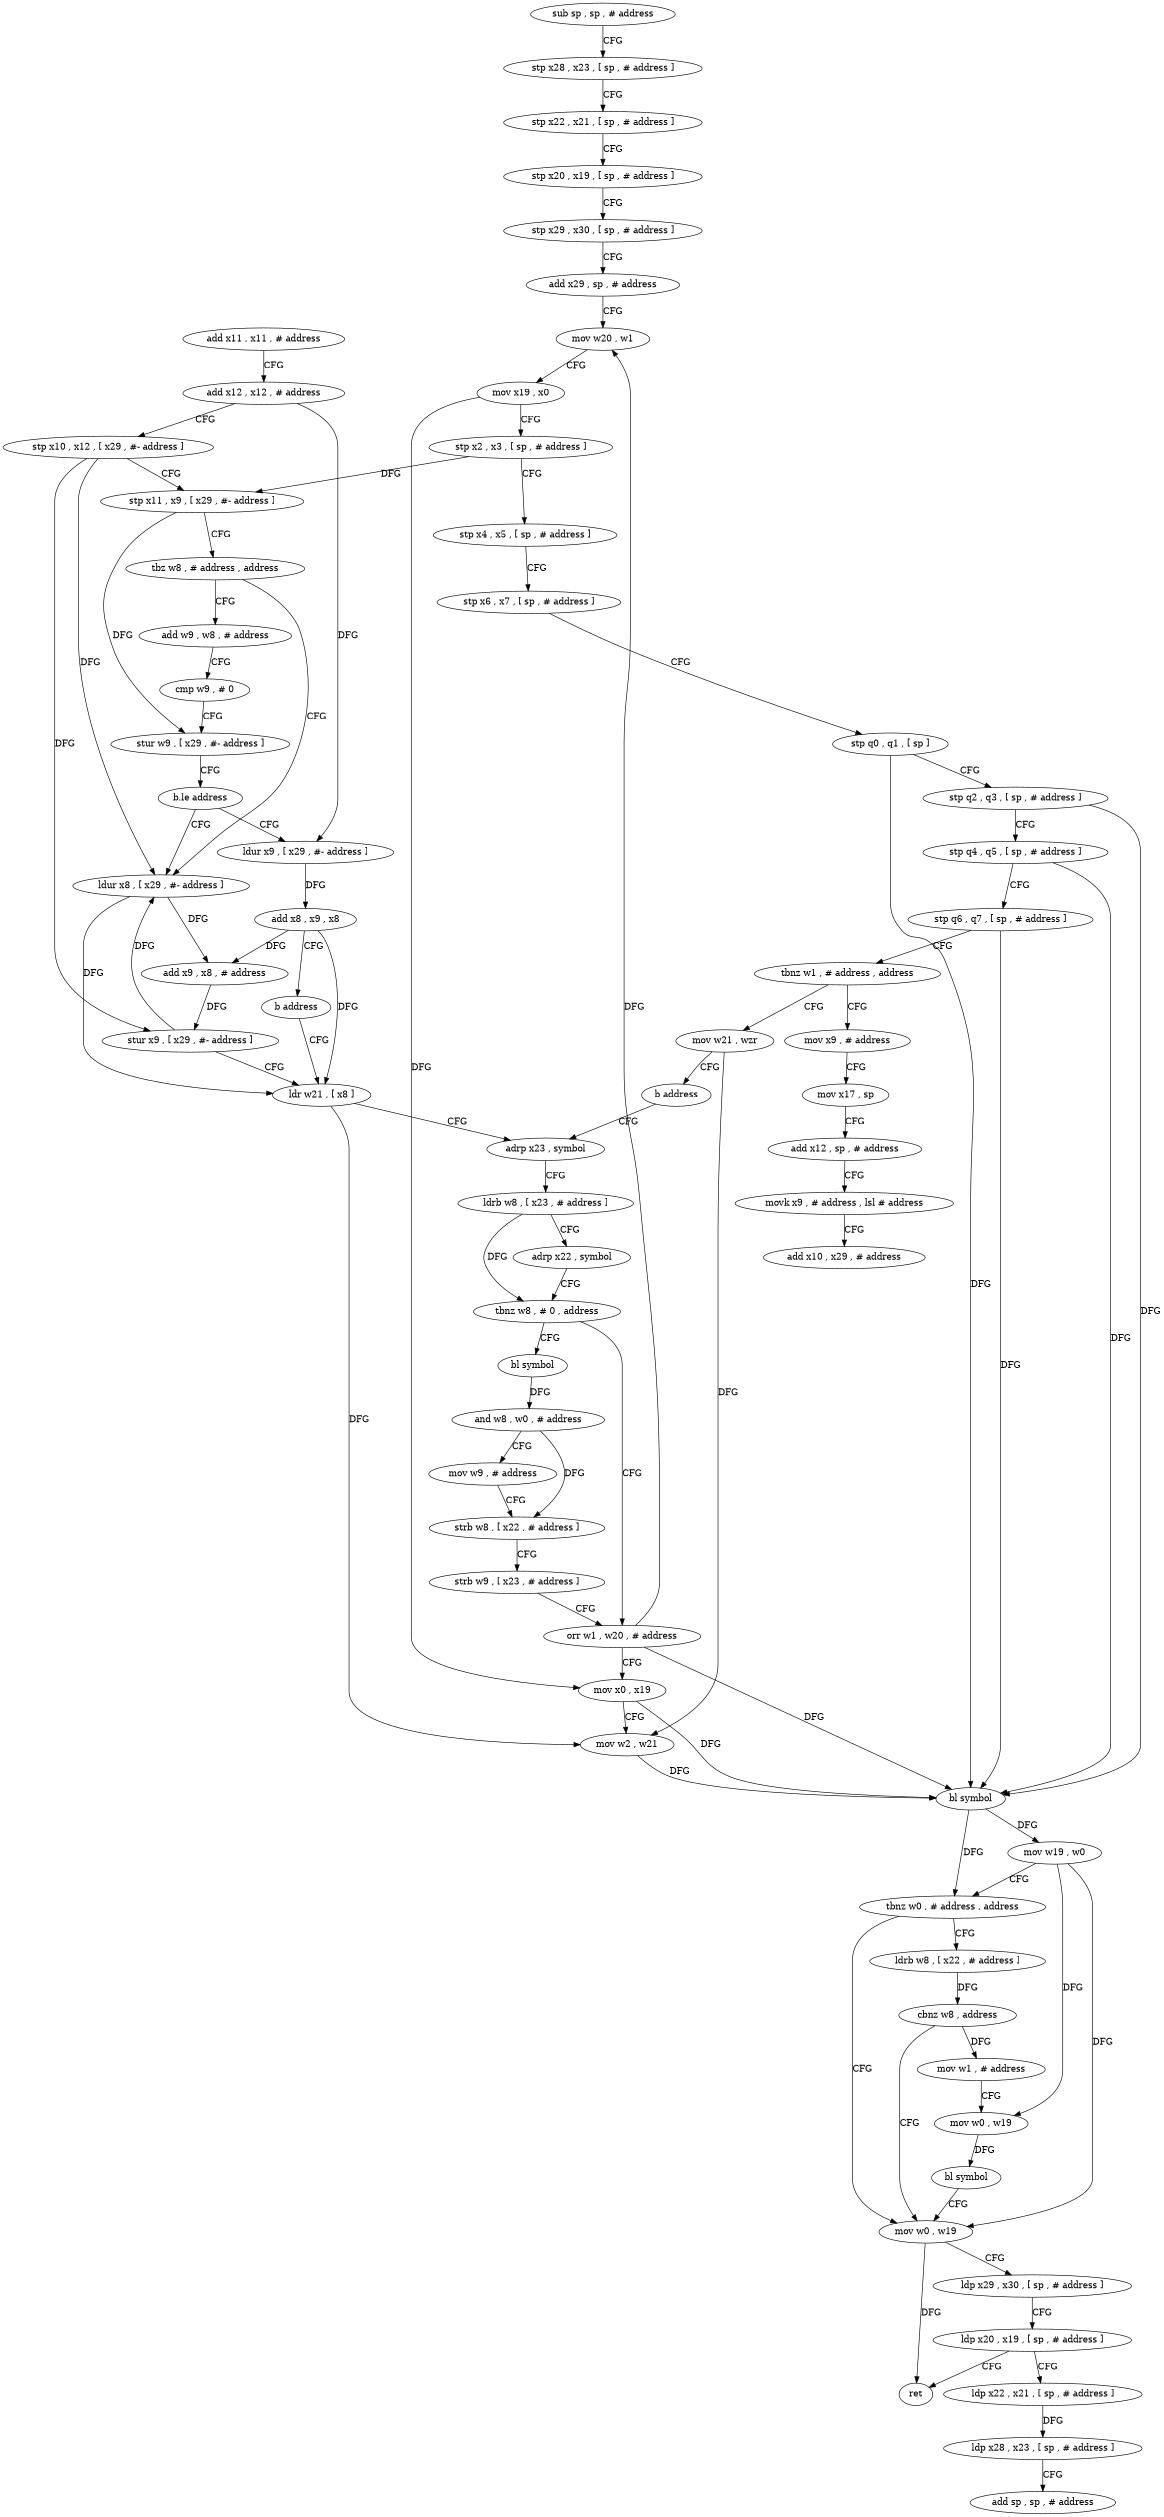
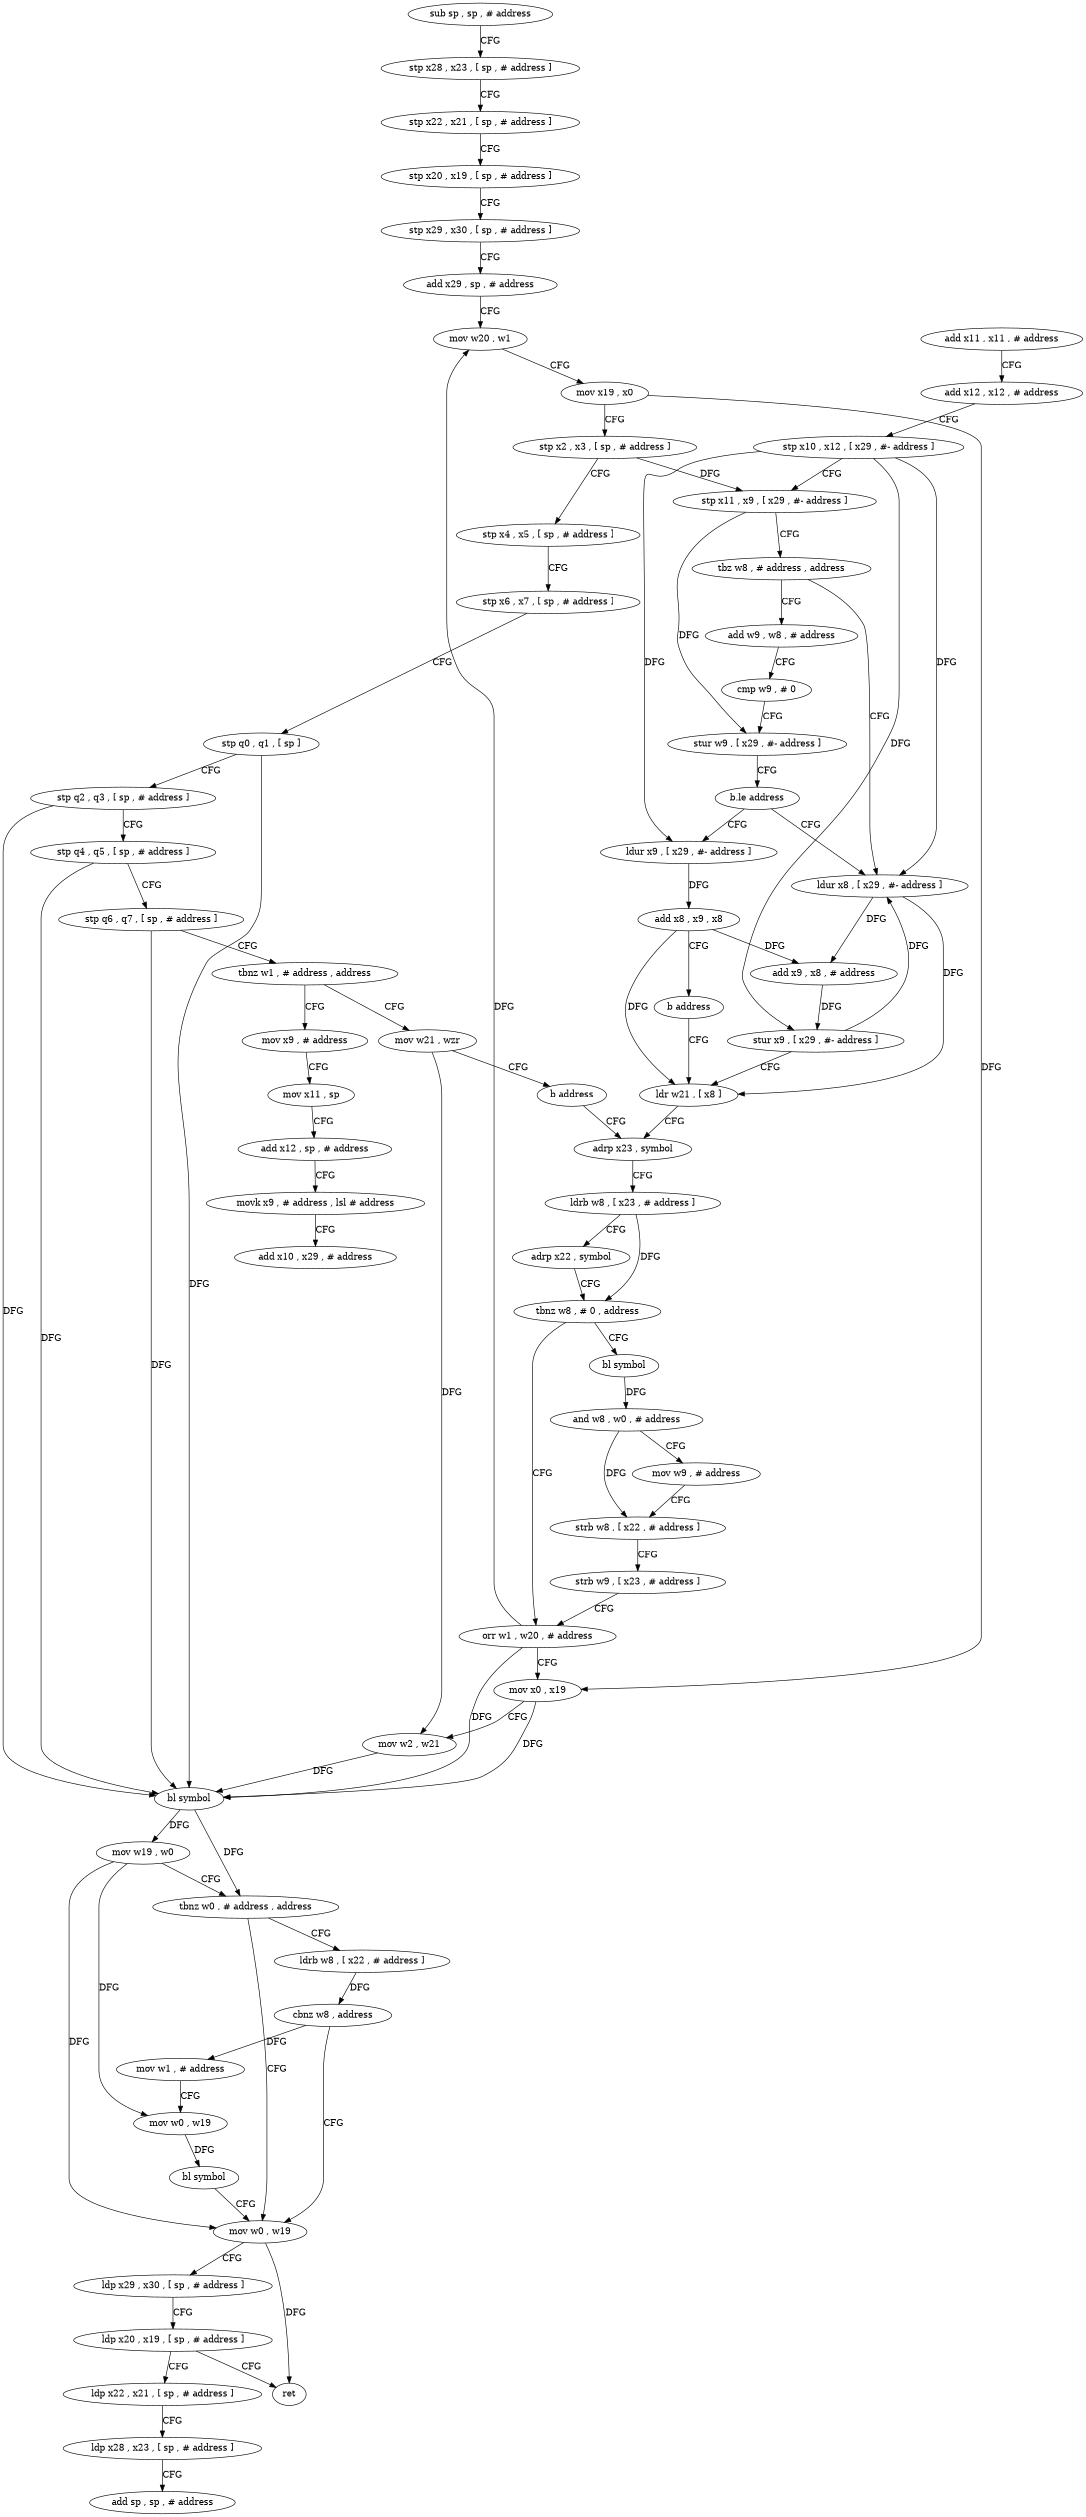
(338, 612) -> (644, 601)
(846, 1095) -> (311, 1095)
(349, 1517) -> none
(1053, 2421) -> (172, 2421)
